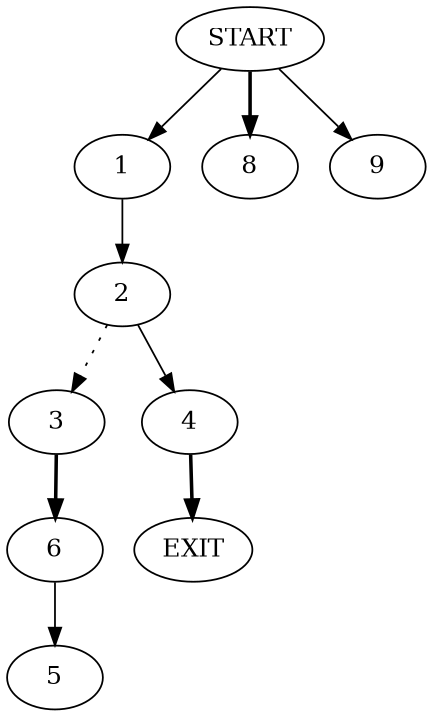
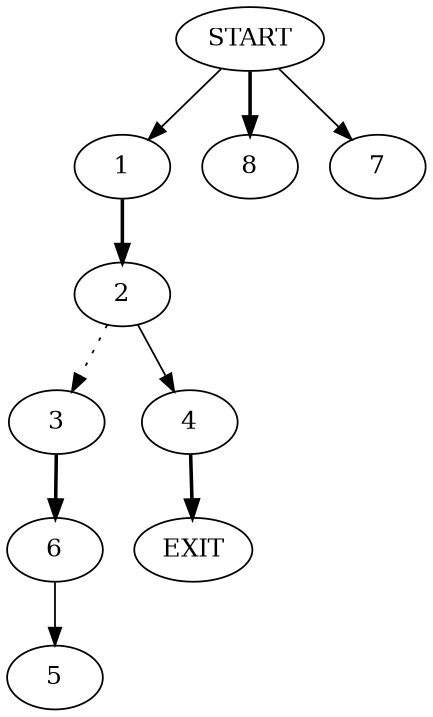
(378, 167) -> (378, 167)
(122, 222) -> (122, 222)
